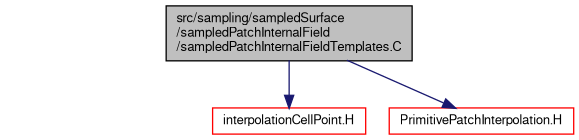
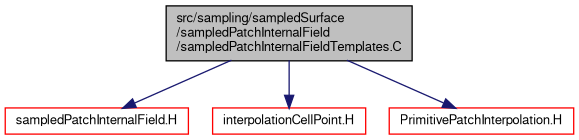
none -> (97, 121)
